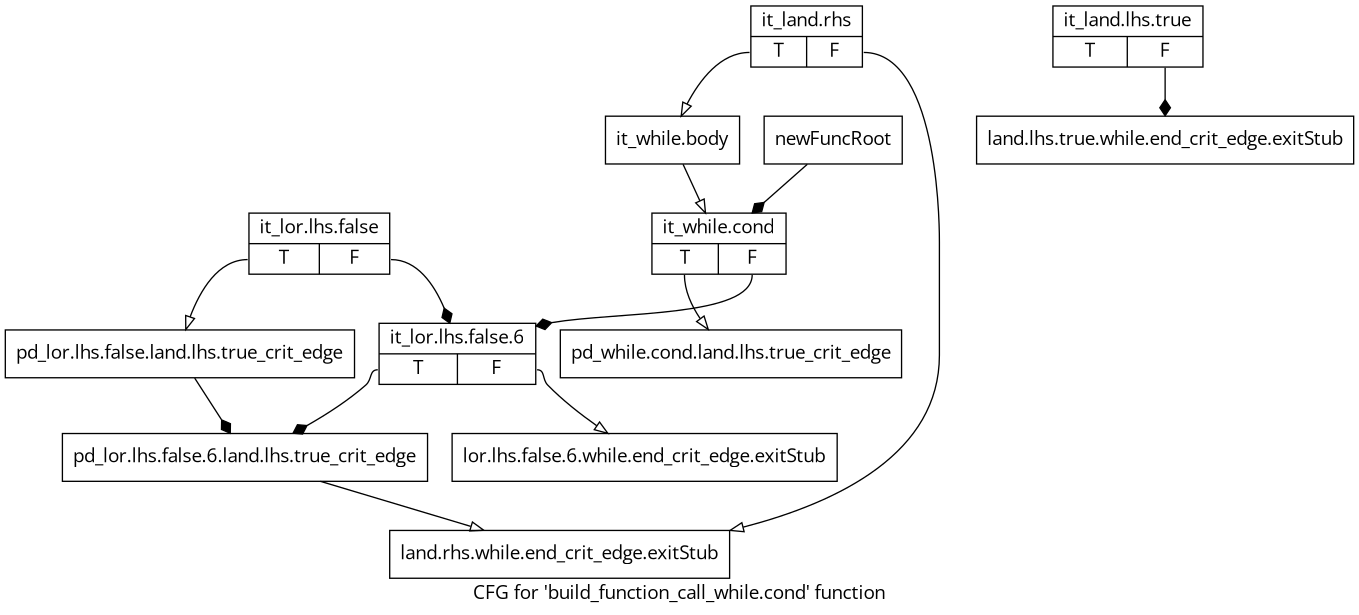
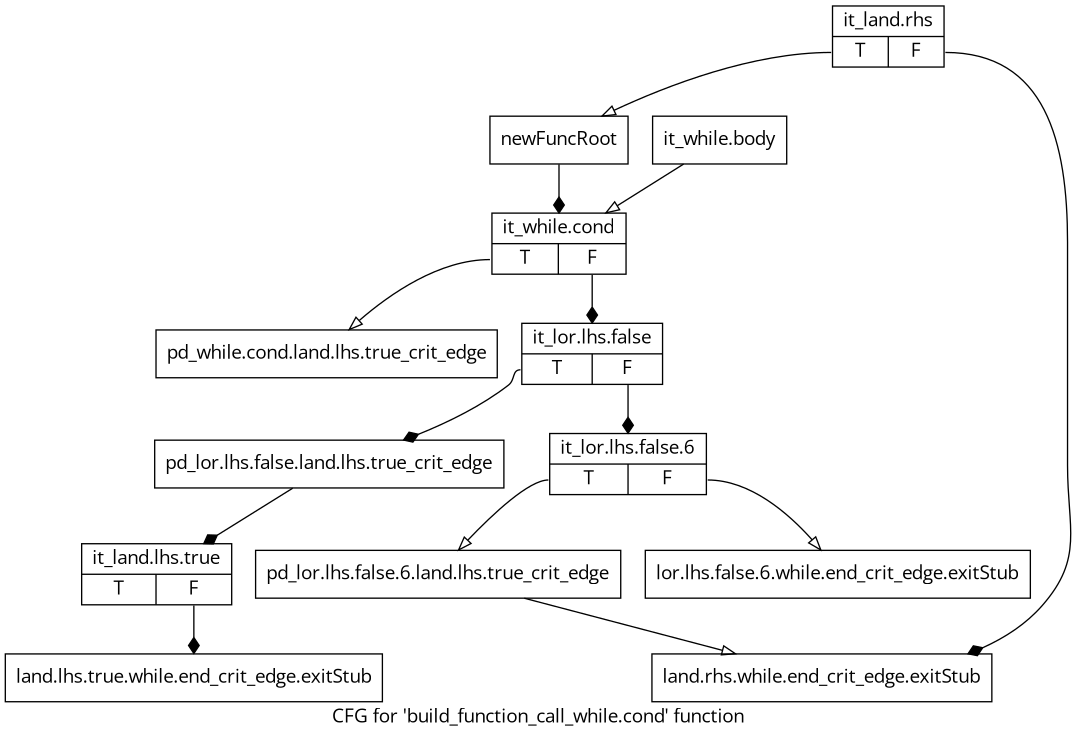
(712, 70) -> (720, 70)
(211, 279) -> (474, 408)
(659, 312) -> (592, 291)
(939, 329) -> (1068, 336)
(208, 399) -> (255, 512)
(346, 401) -> (505, 505)
